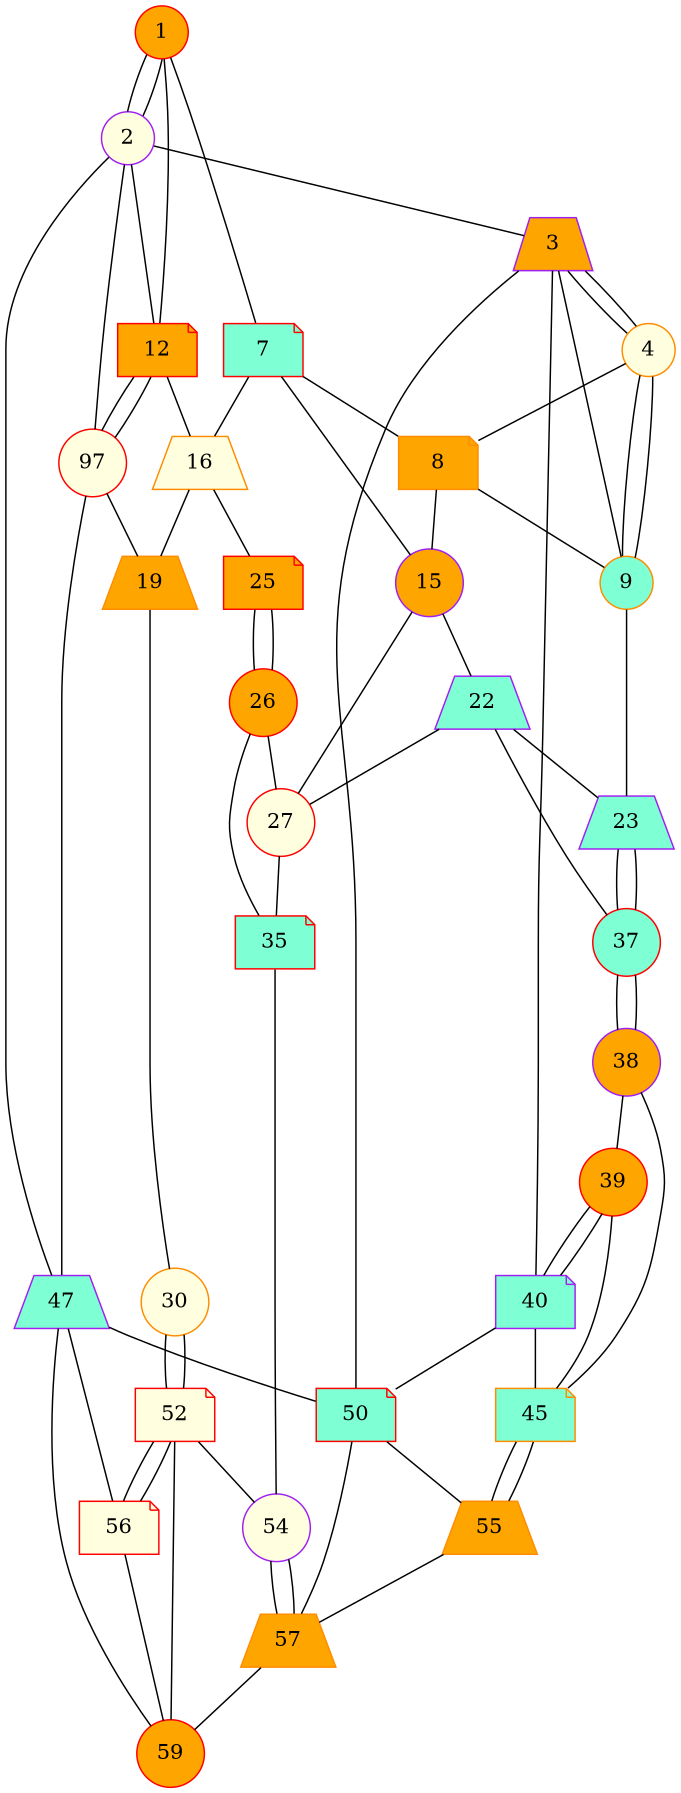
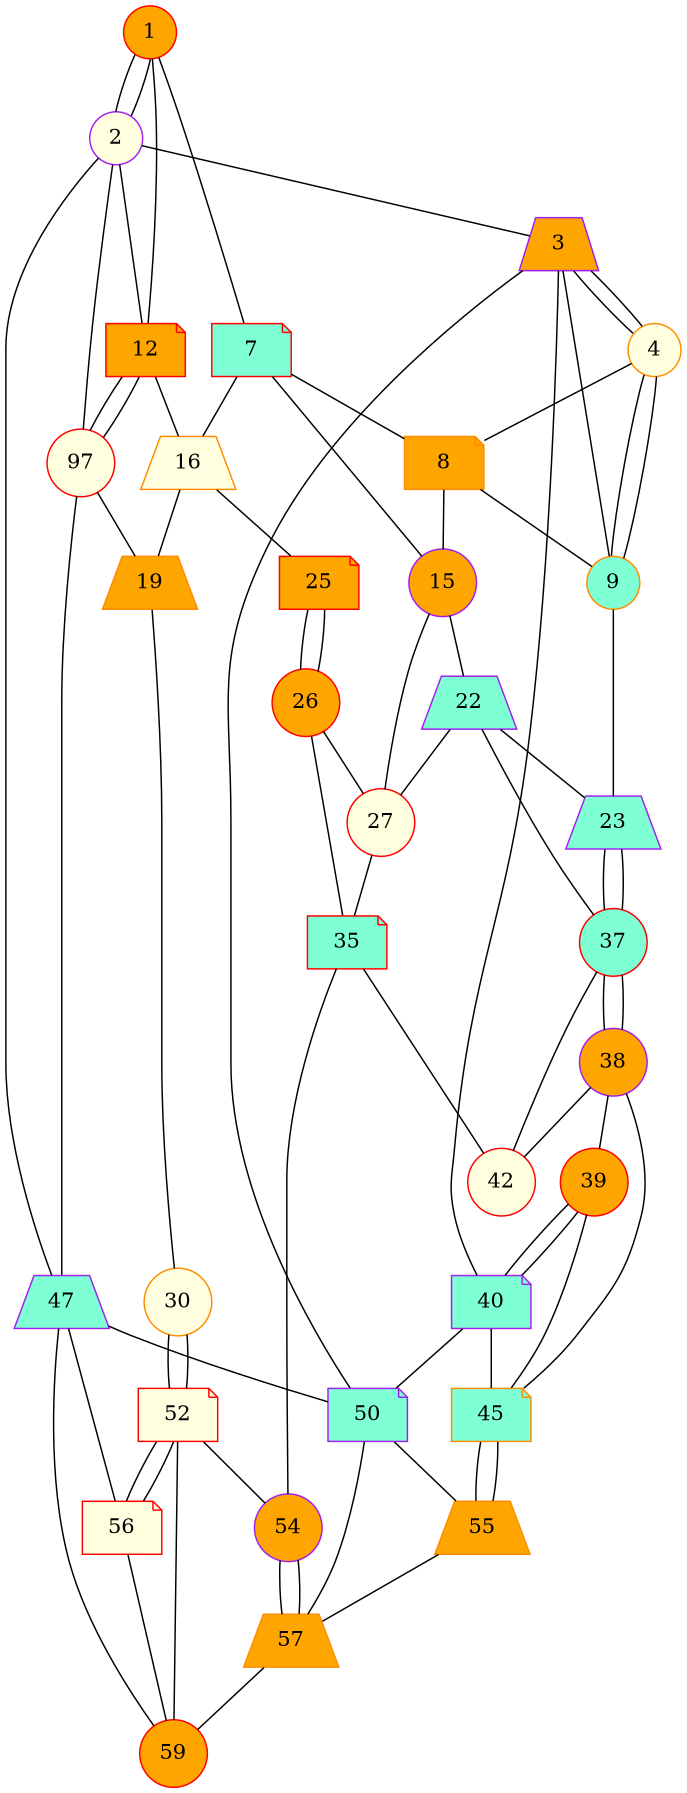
none -> (502, 1182)
(356, 1415) -> (368, 1415)
(277, 1528) -> (288, 1528)
